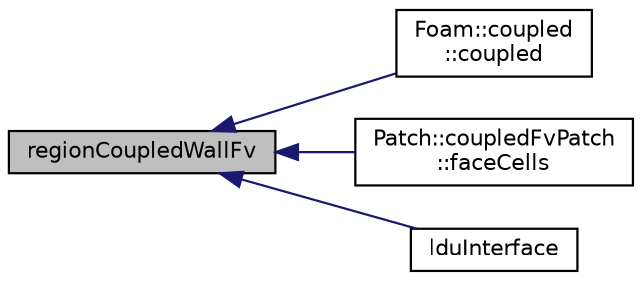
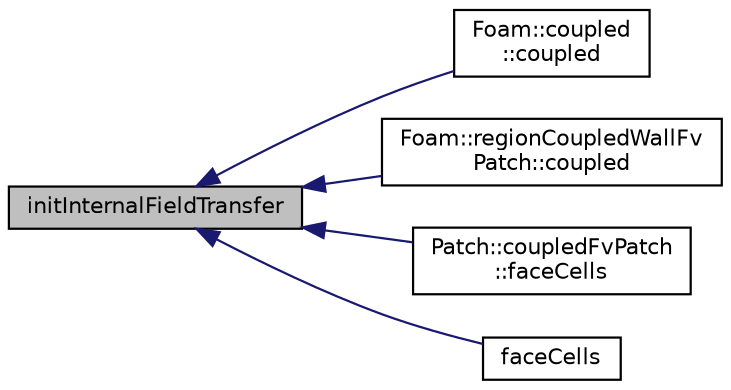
(142, 152) -> (155, 208)
none -> (552, 152)
(494, 250) -> (552, 359)
